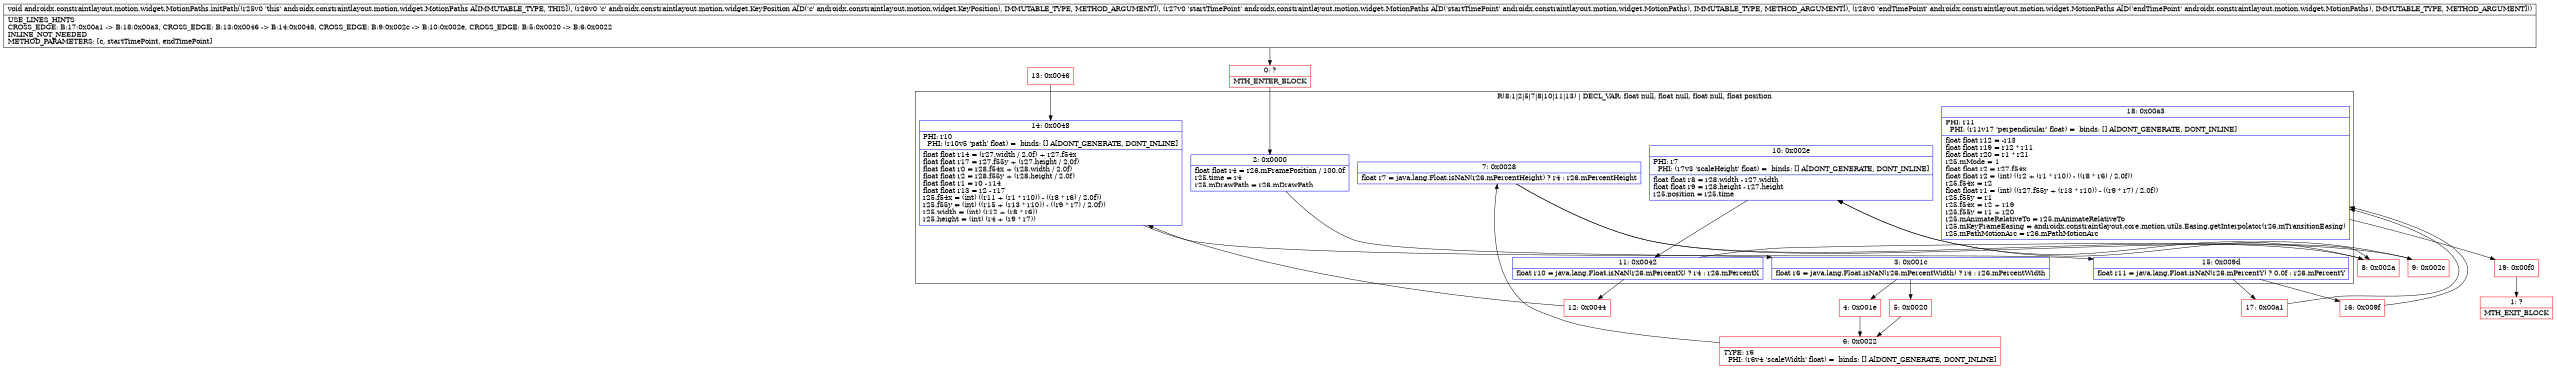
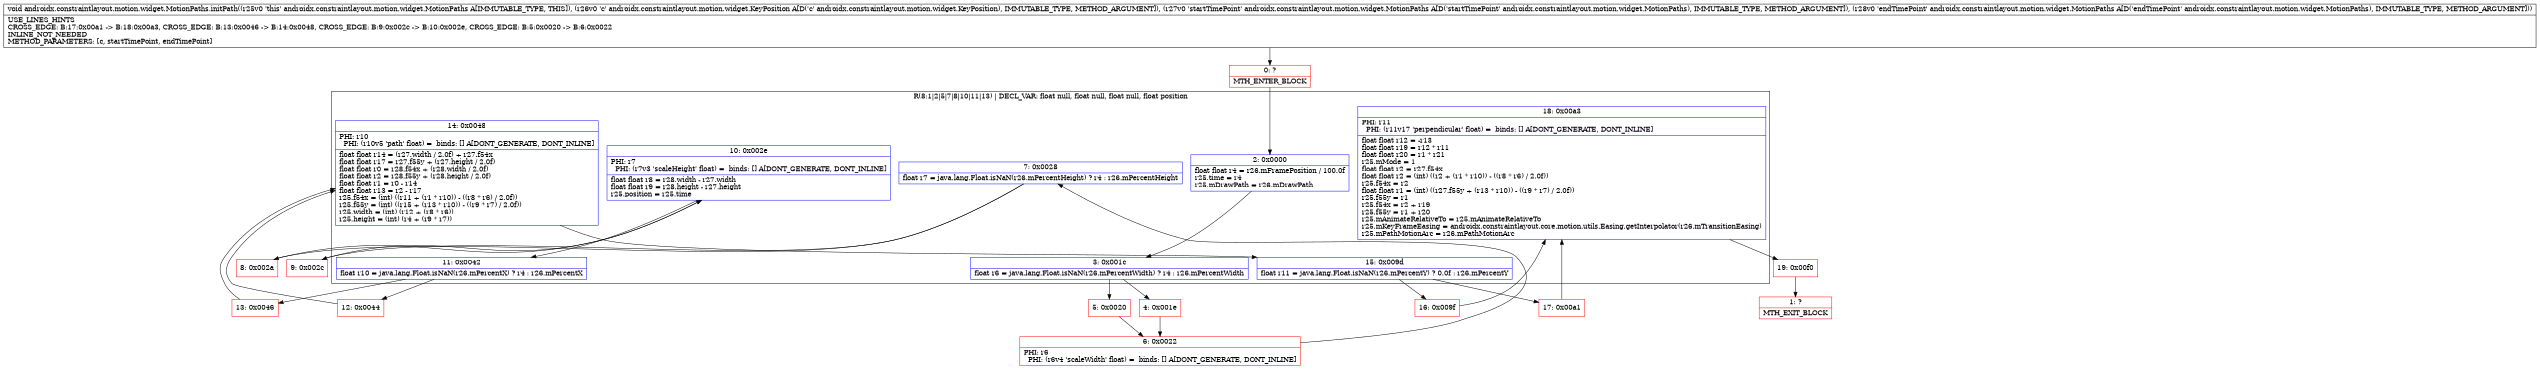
(2033, 244) -> (344, 291)
(1740, 353) -> (1037, 353)
